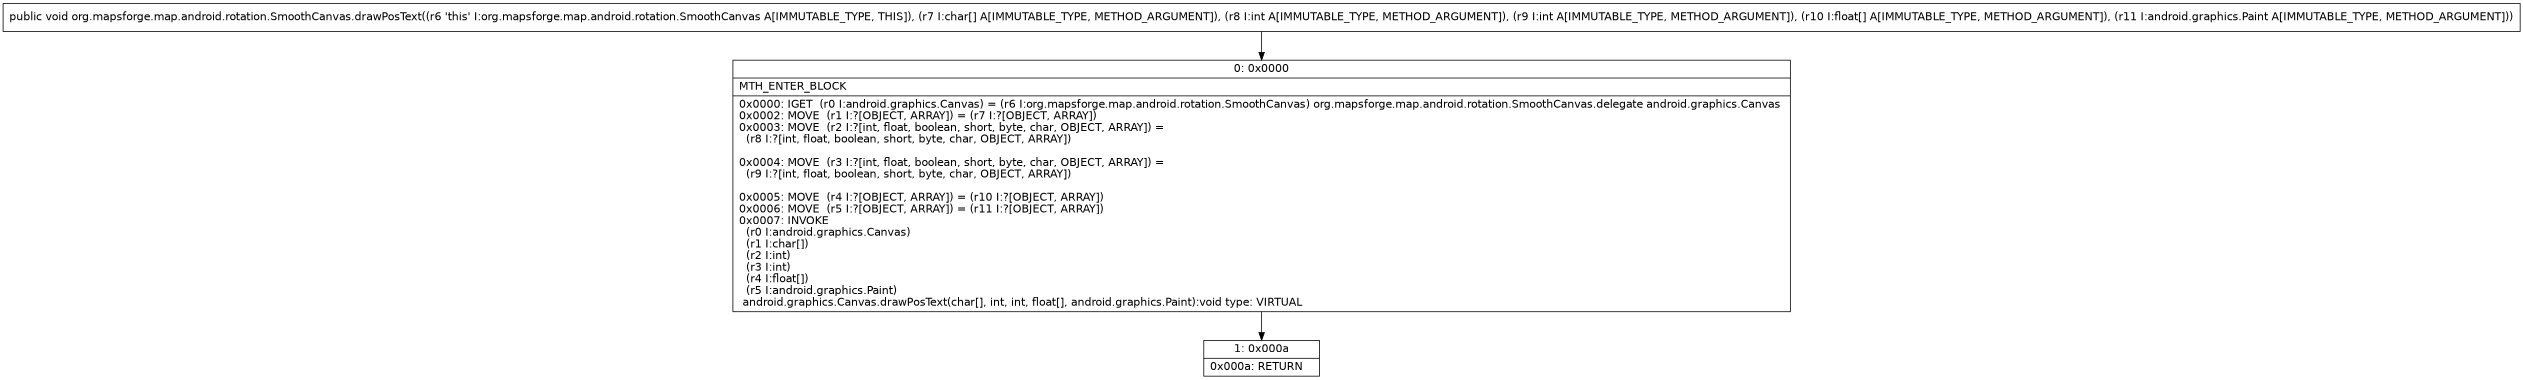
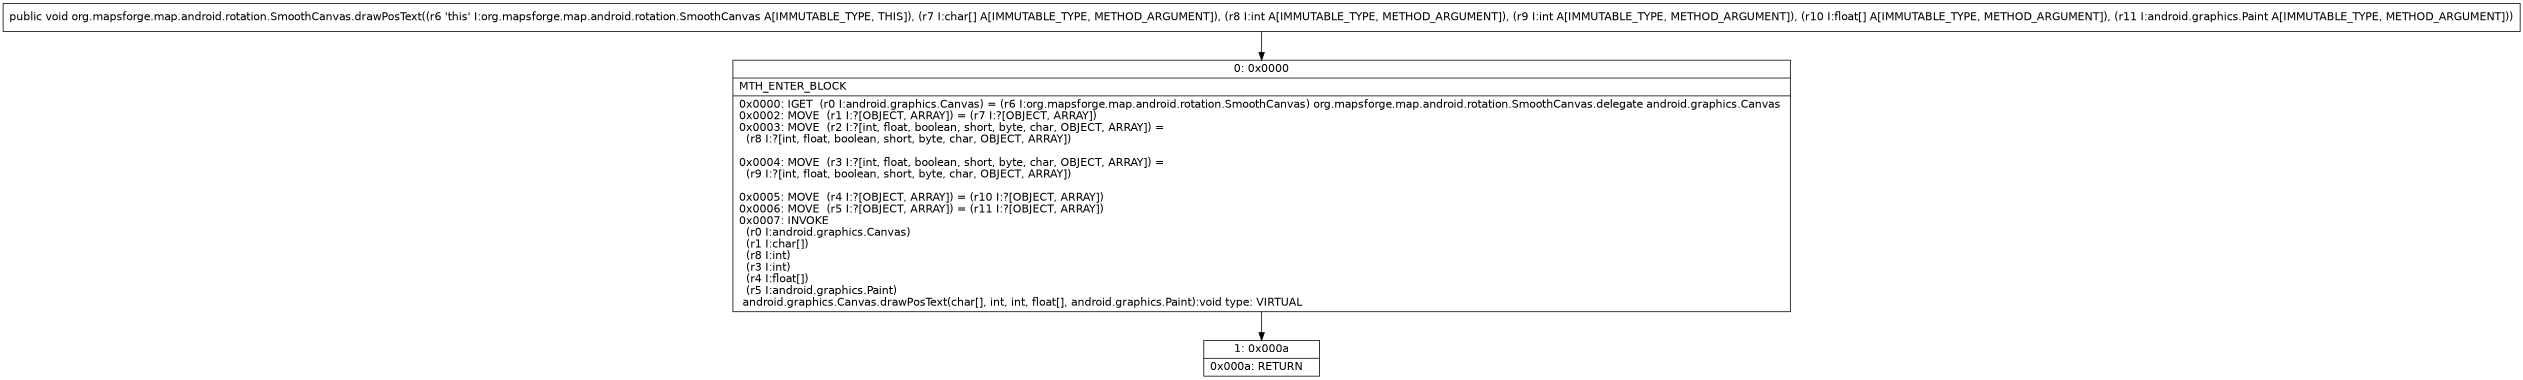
(765, 256) -> (765, 256)
